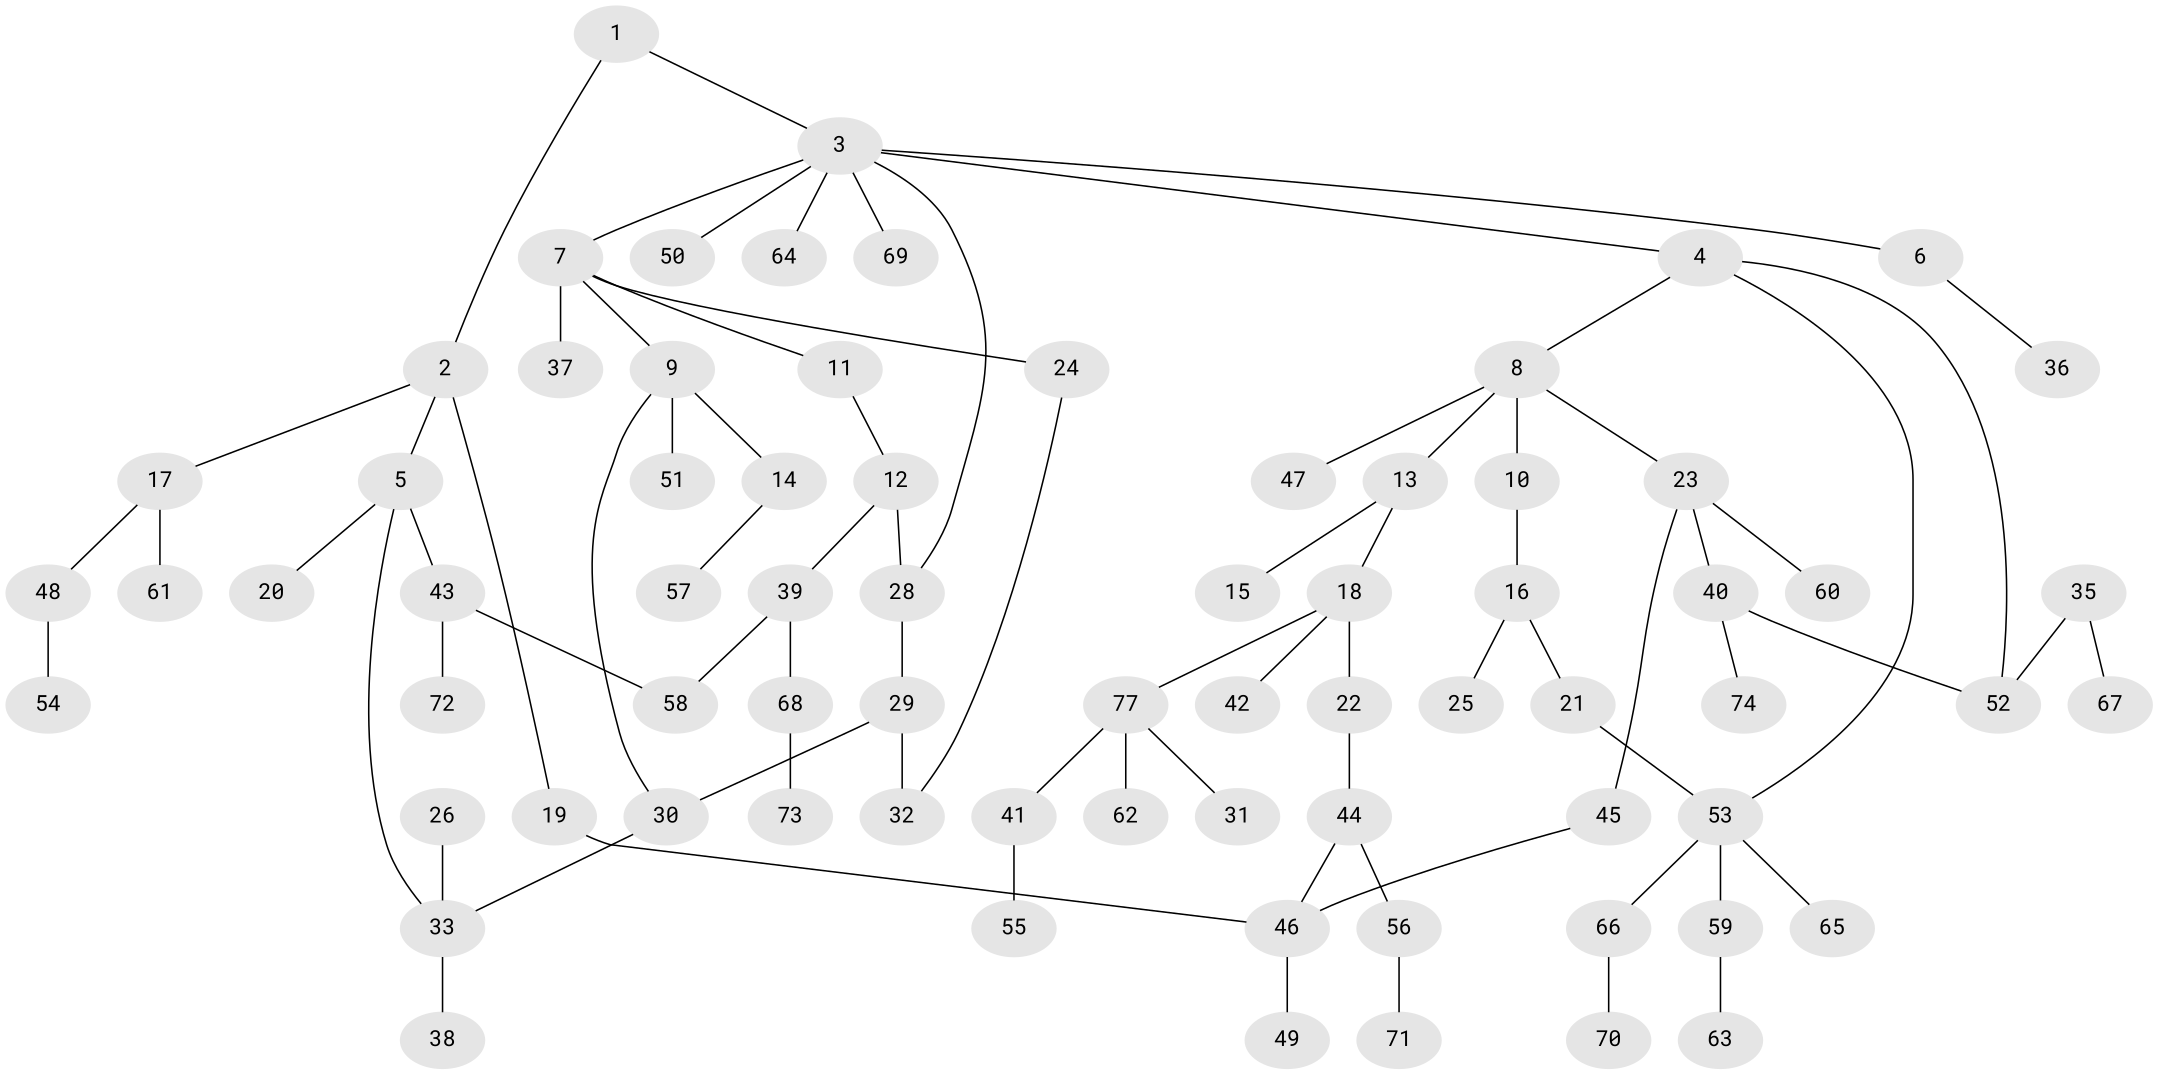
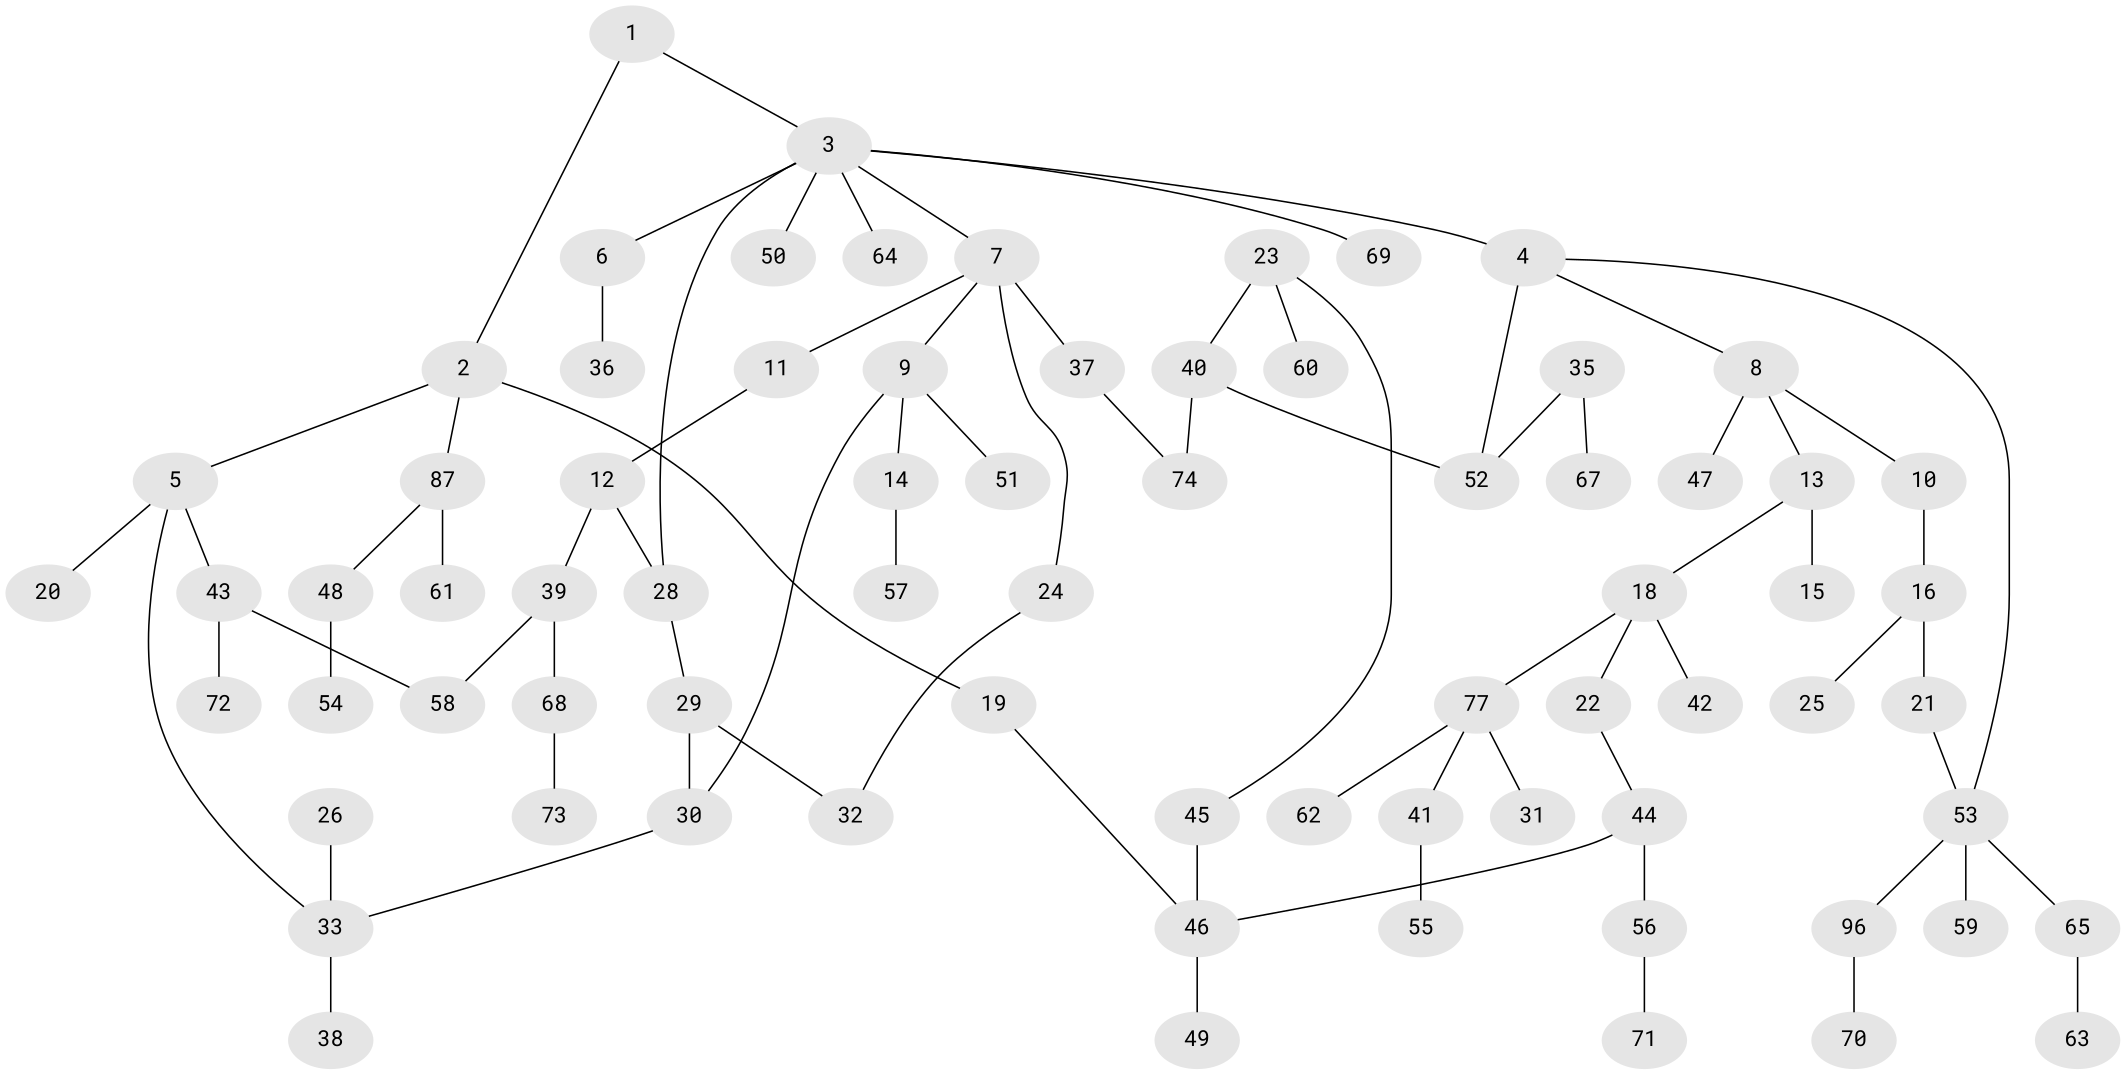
none -> (1134, 425)
(1602, 426) -> none
(160, 481) -> (443, 481)
(1609, 929) -> (1854, 929)
(1720, 985) -> (2078, 985)
